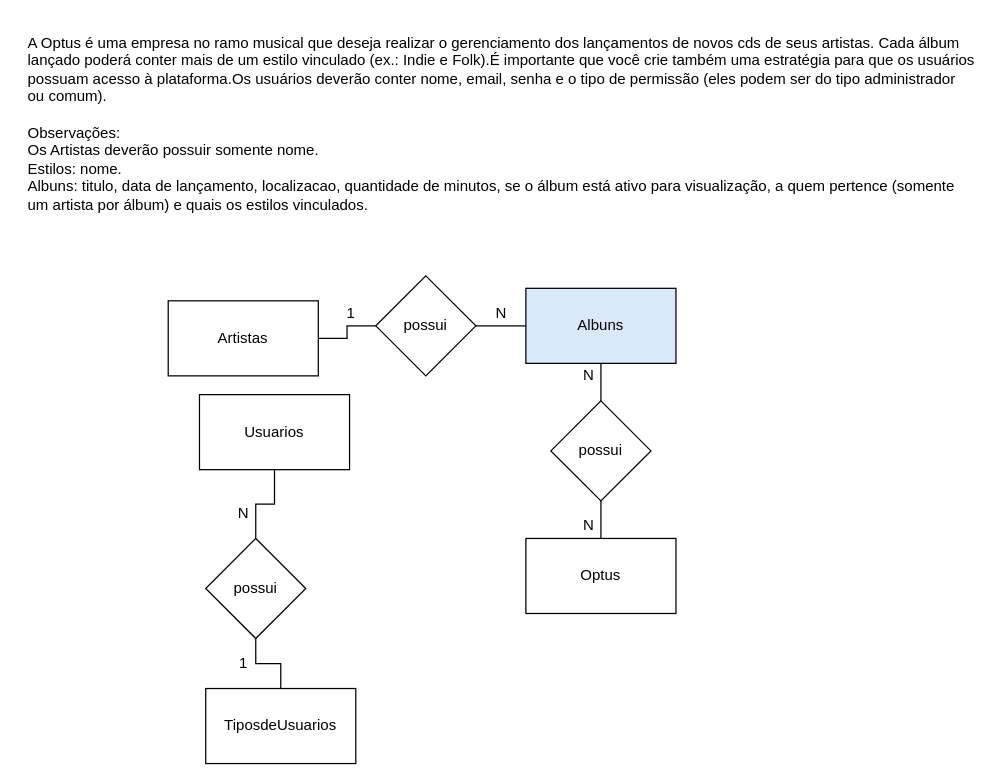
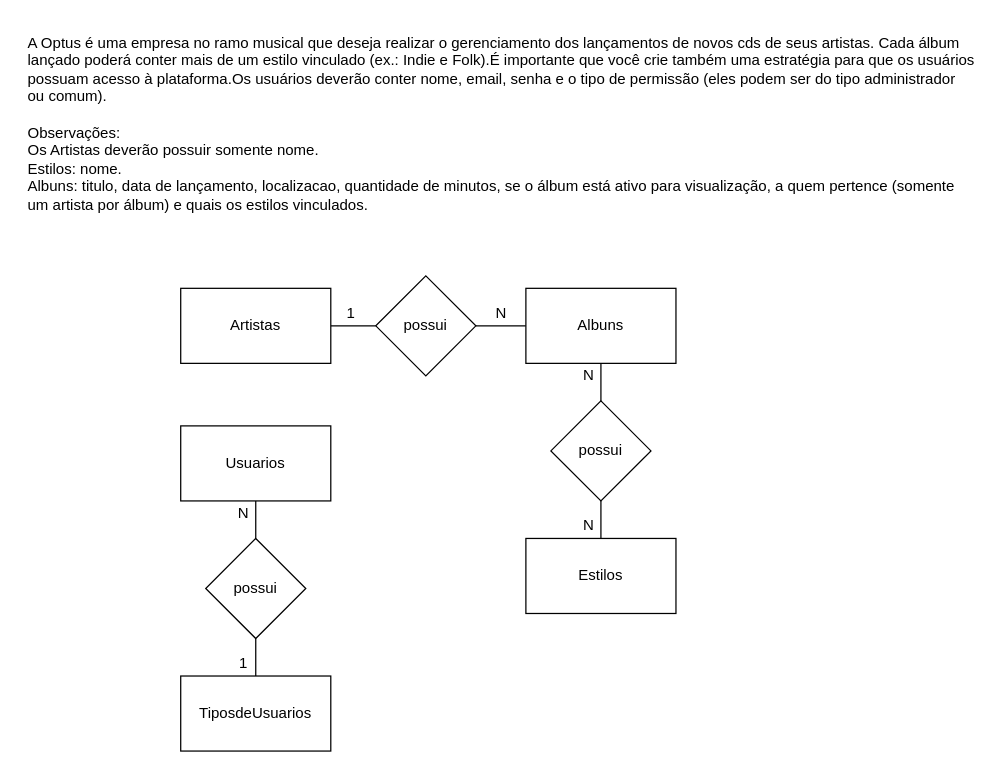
(601, 326) -> (601, 326)
(243, 338) -> (256, 326)
(274, 432) -> (256, 463)
(601, 576) -> (601, 576)
(281, 726) -> (256, 713)
